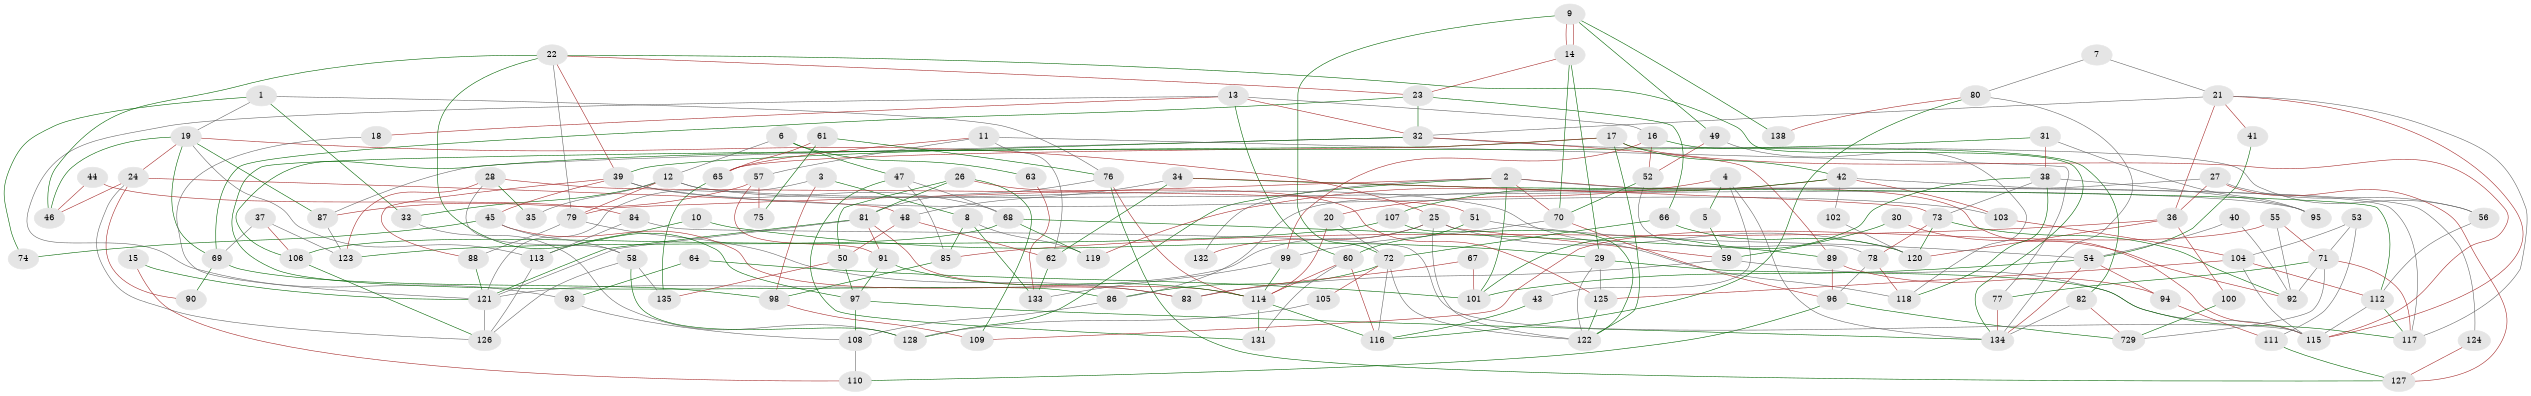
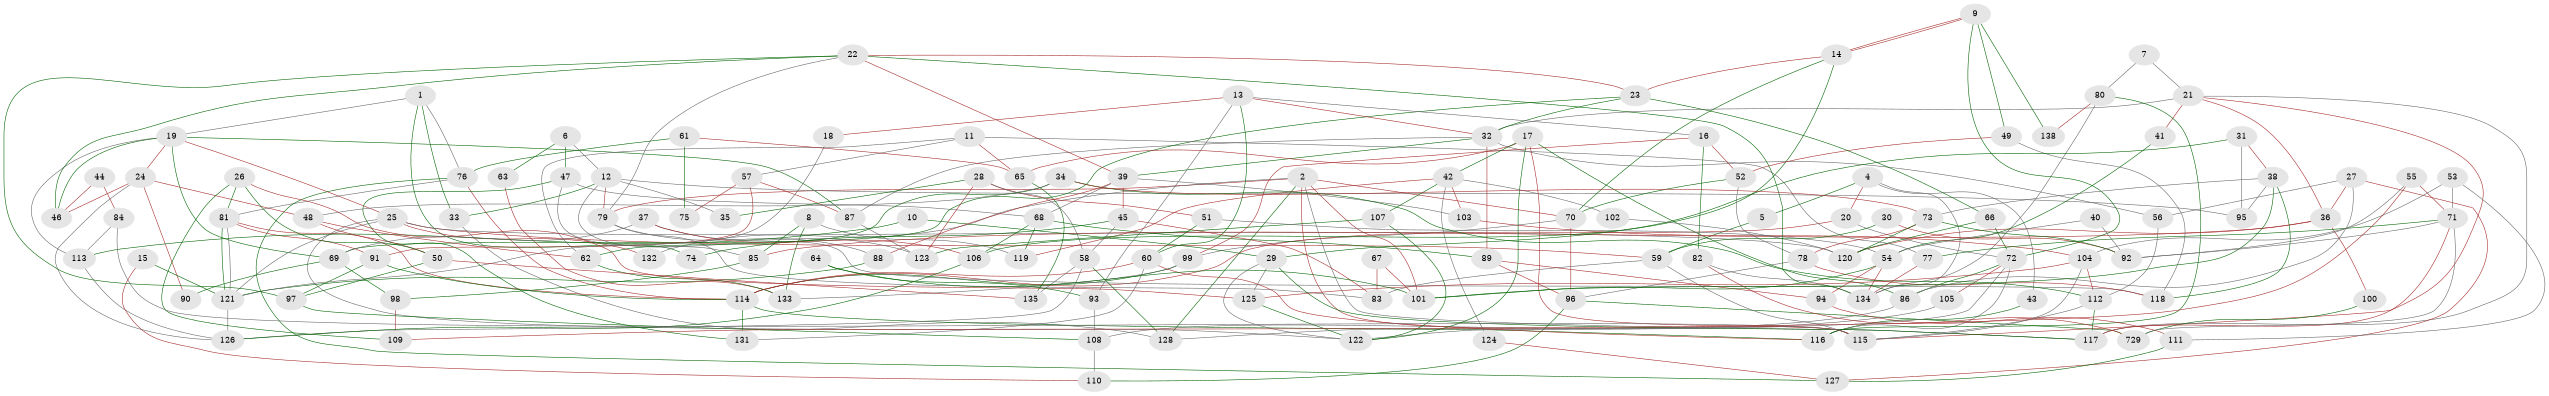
(821, 177) -> none
(1498, 254) -> (1388, 241)
(1426, 324) -> none
